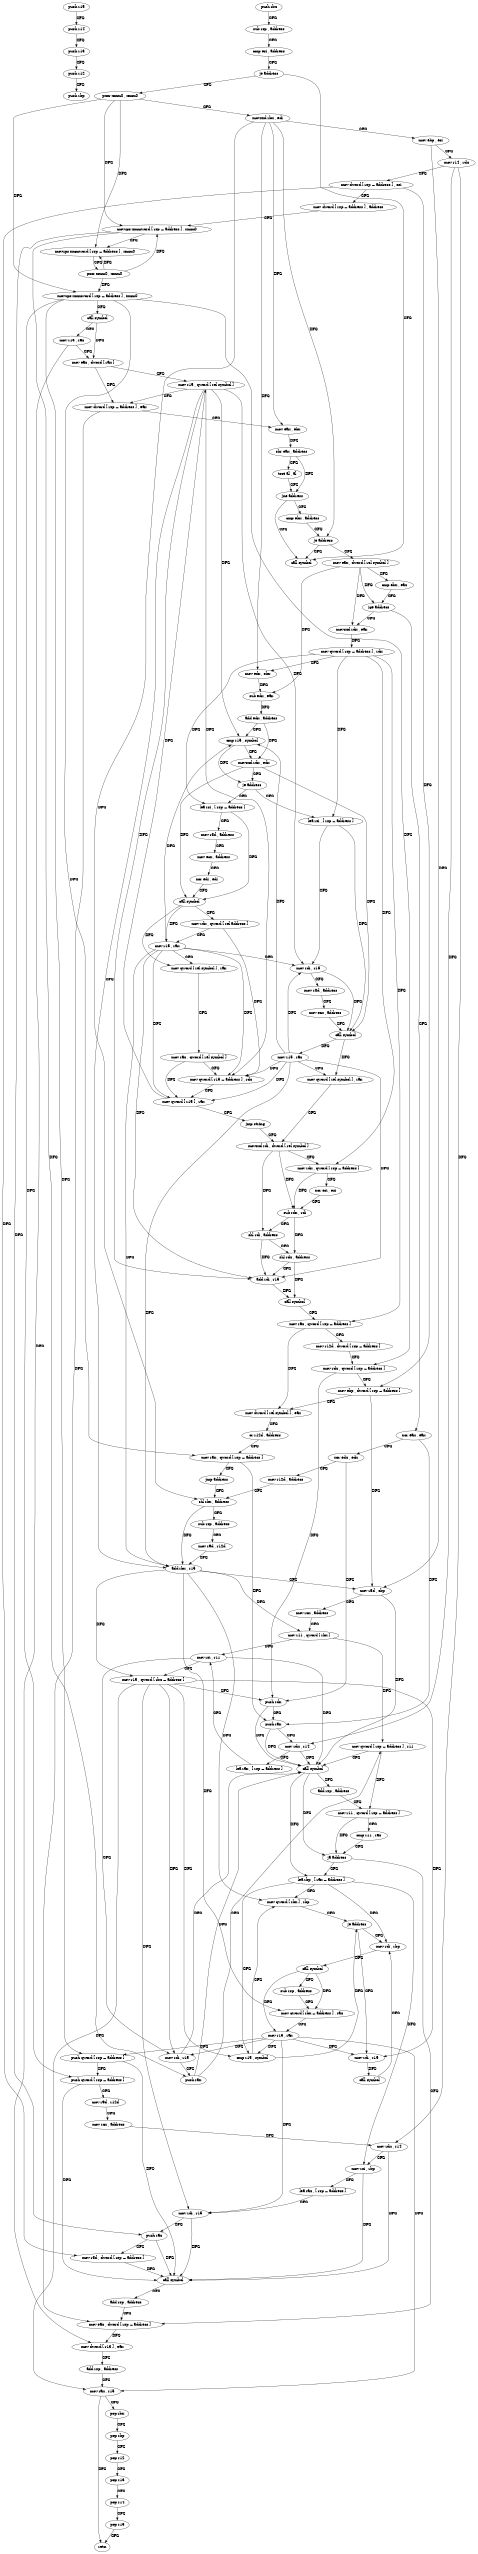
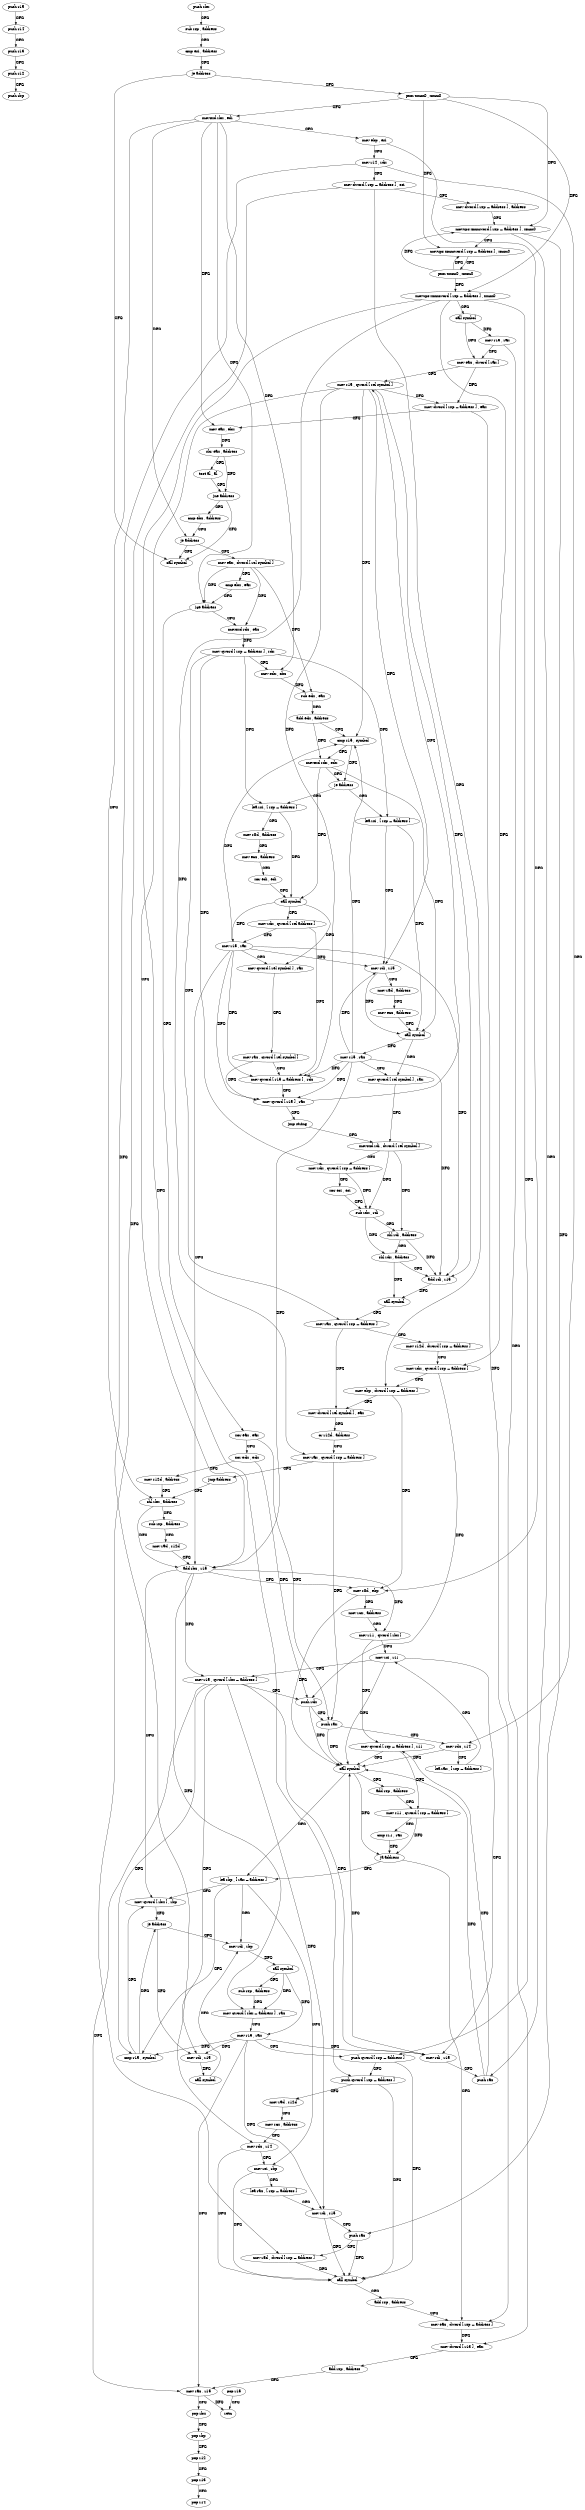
none -> (239, 380)
(117, 2512) -> none
